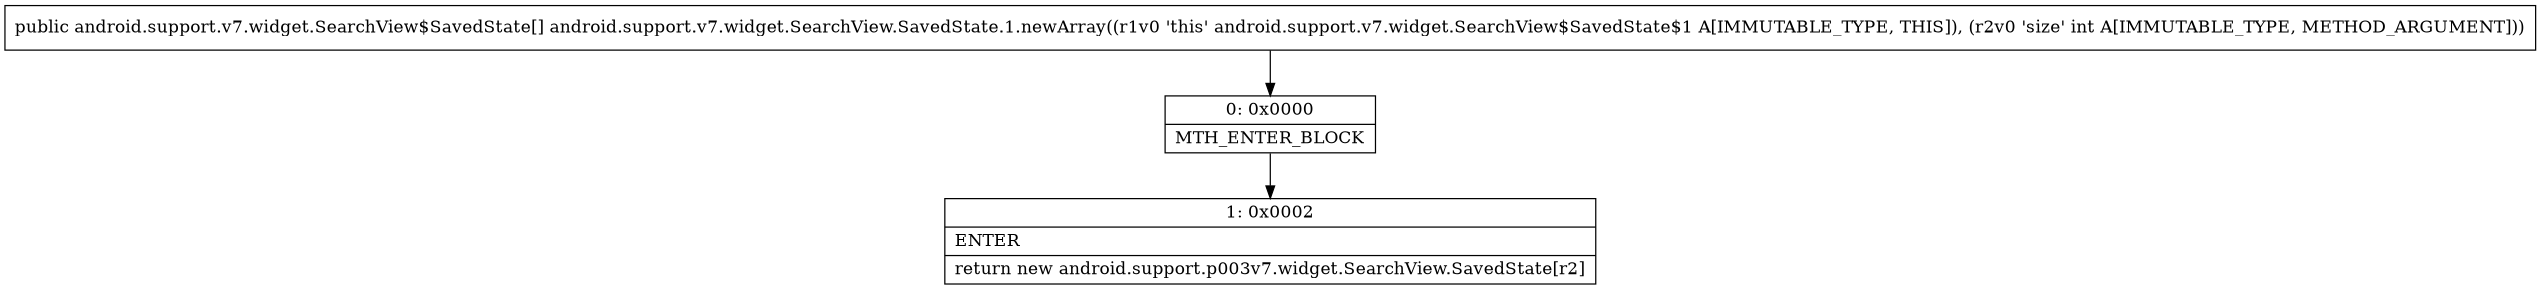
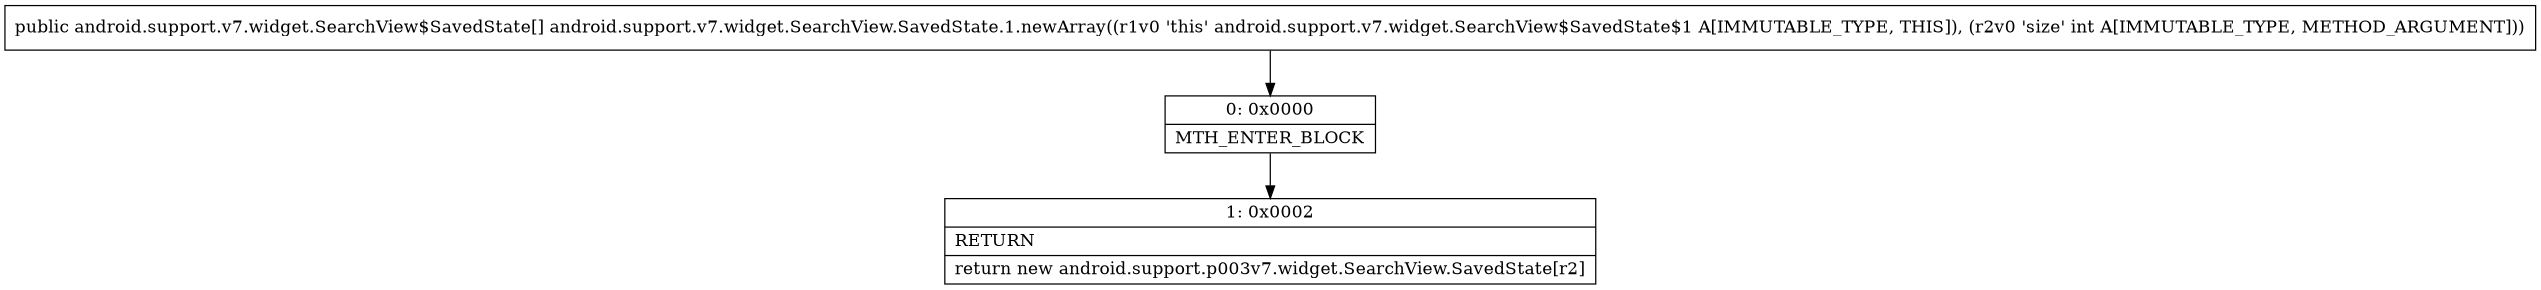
(988, 241) -> (995, 241)
